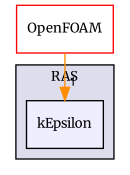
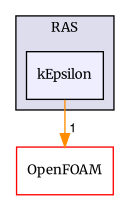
(65, 73) -> (65, 118)
